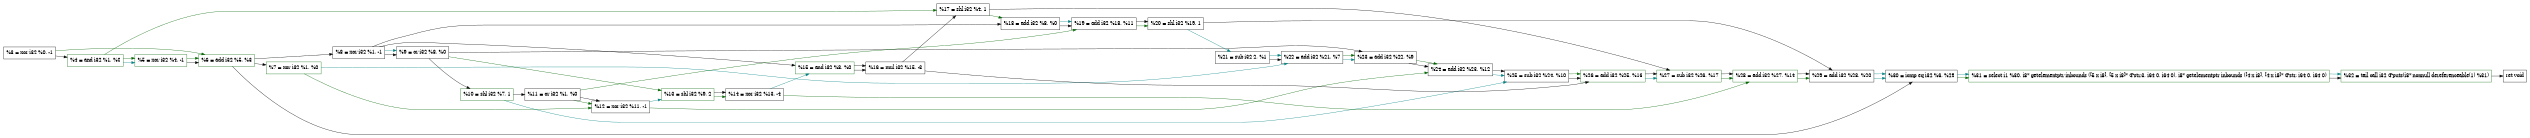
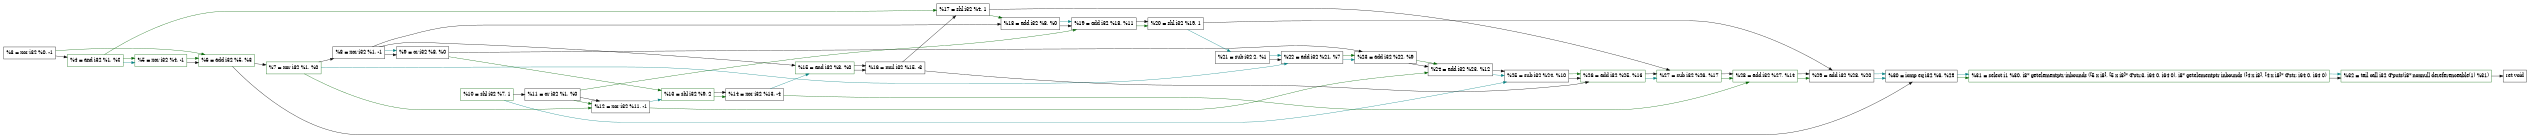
(292, 57) -> (325, 61)
(447, 74) -> none
